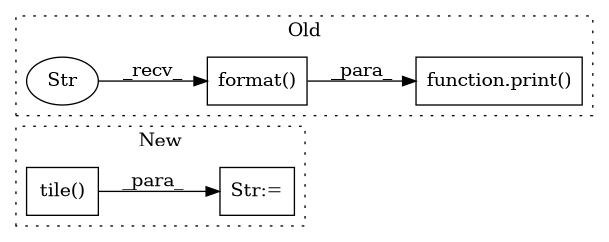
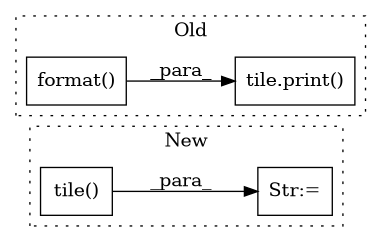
(62, 81) -> none
(499, 81) -> (295, 81)
